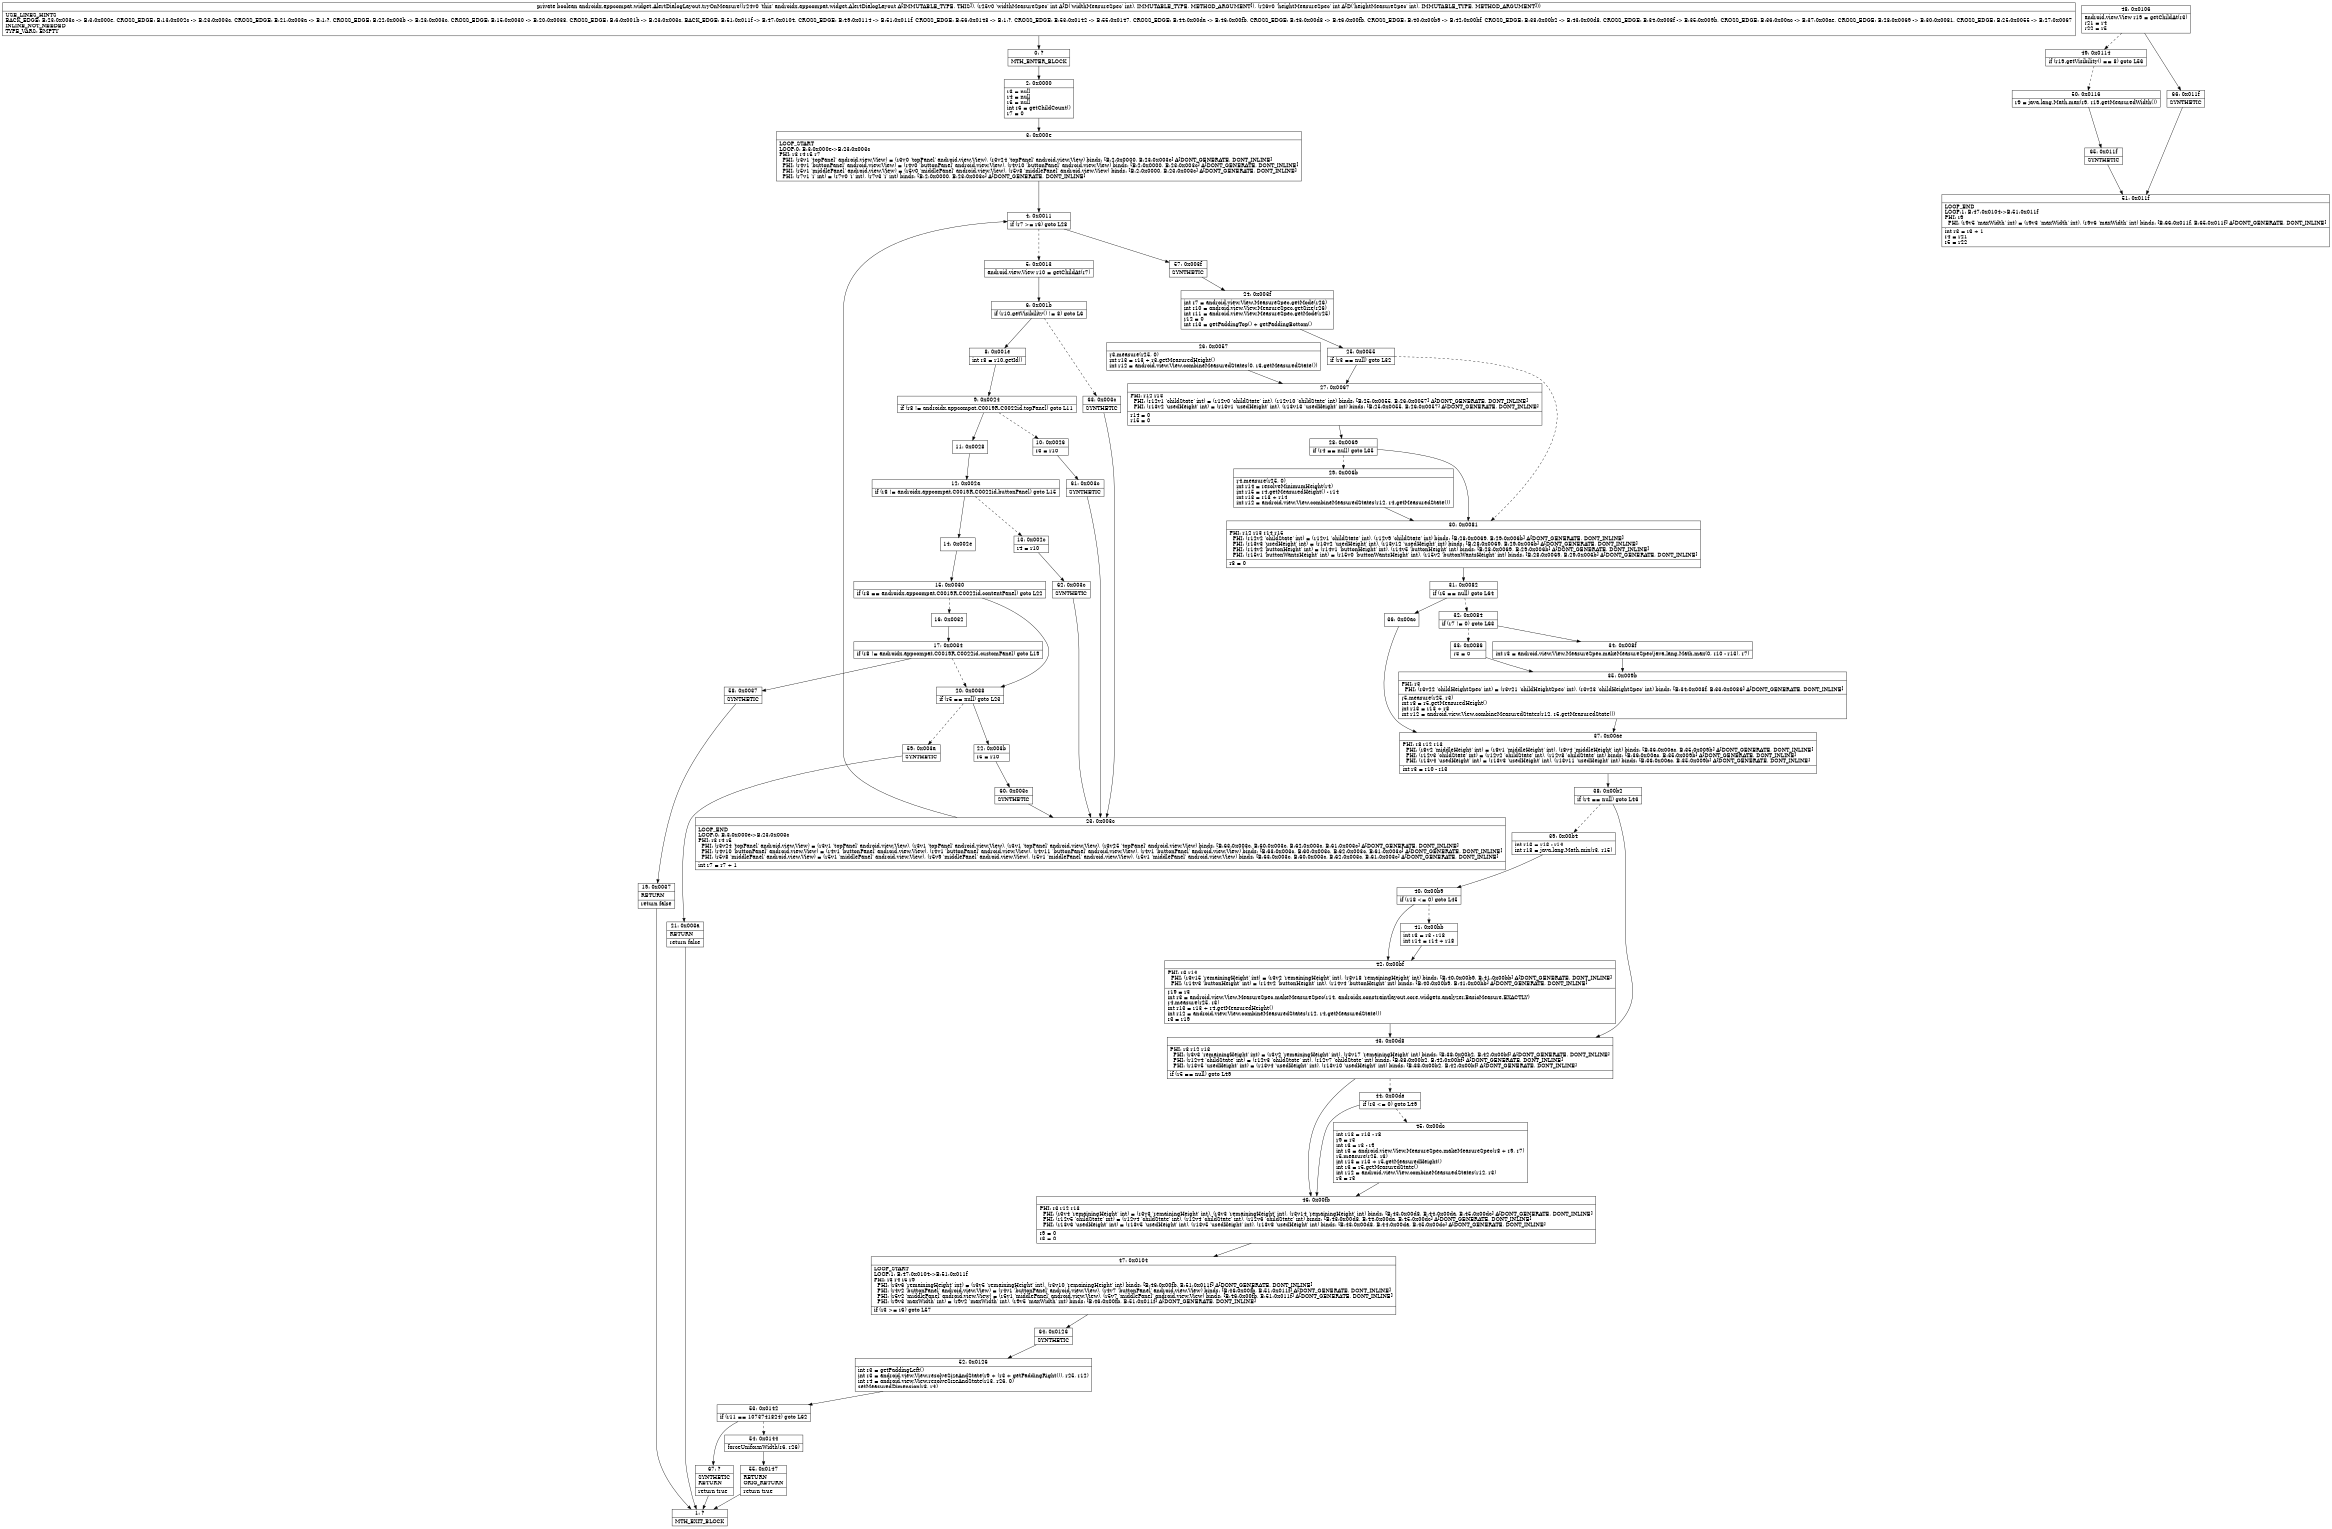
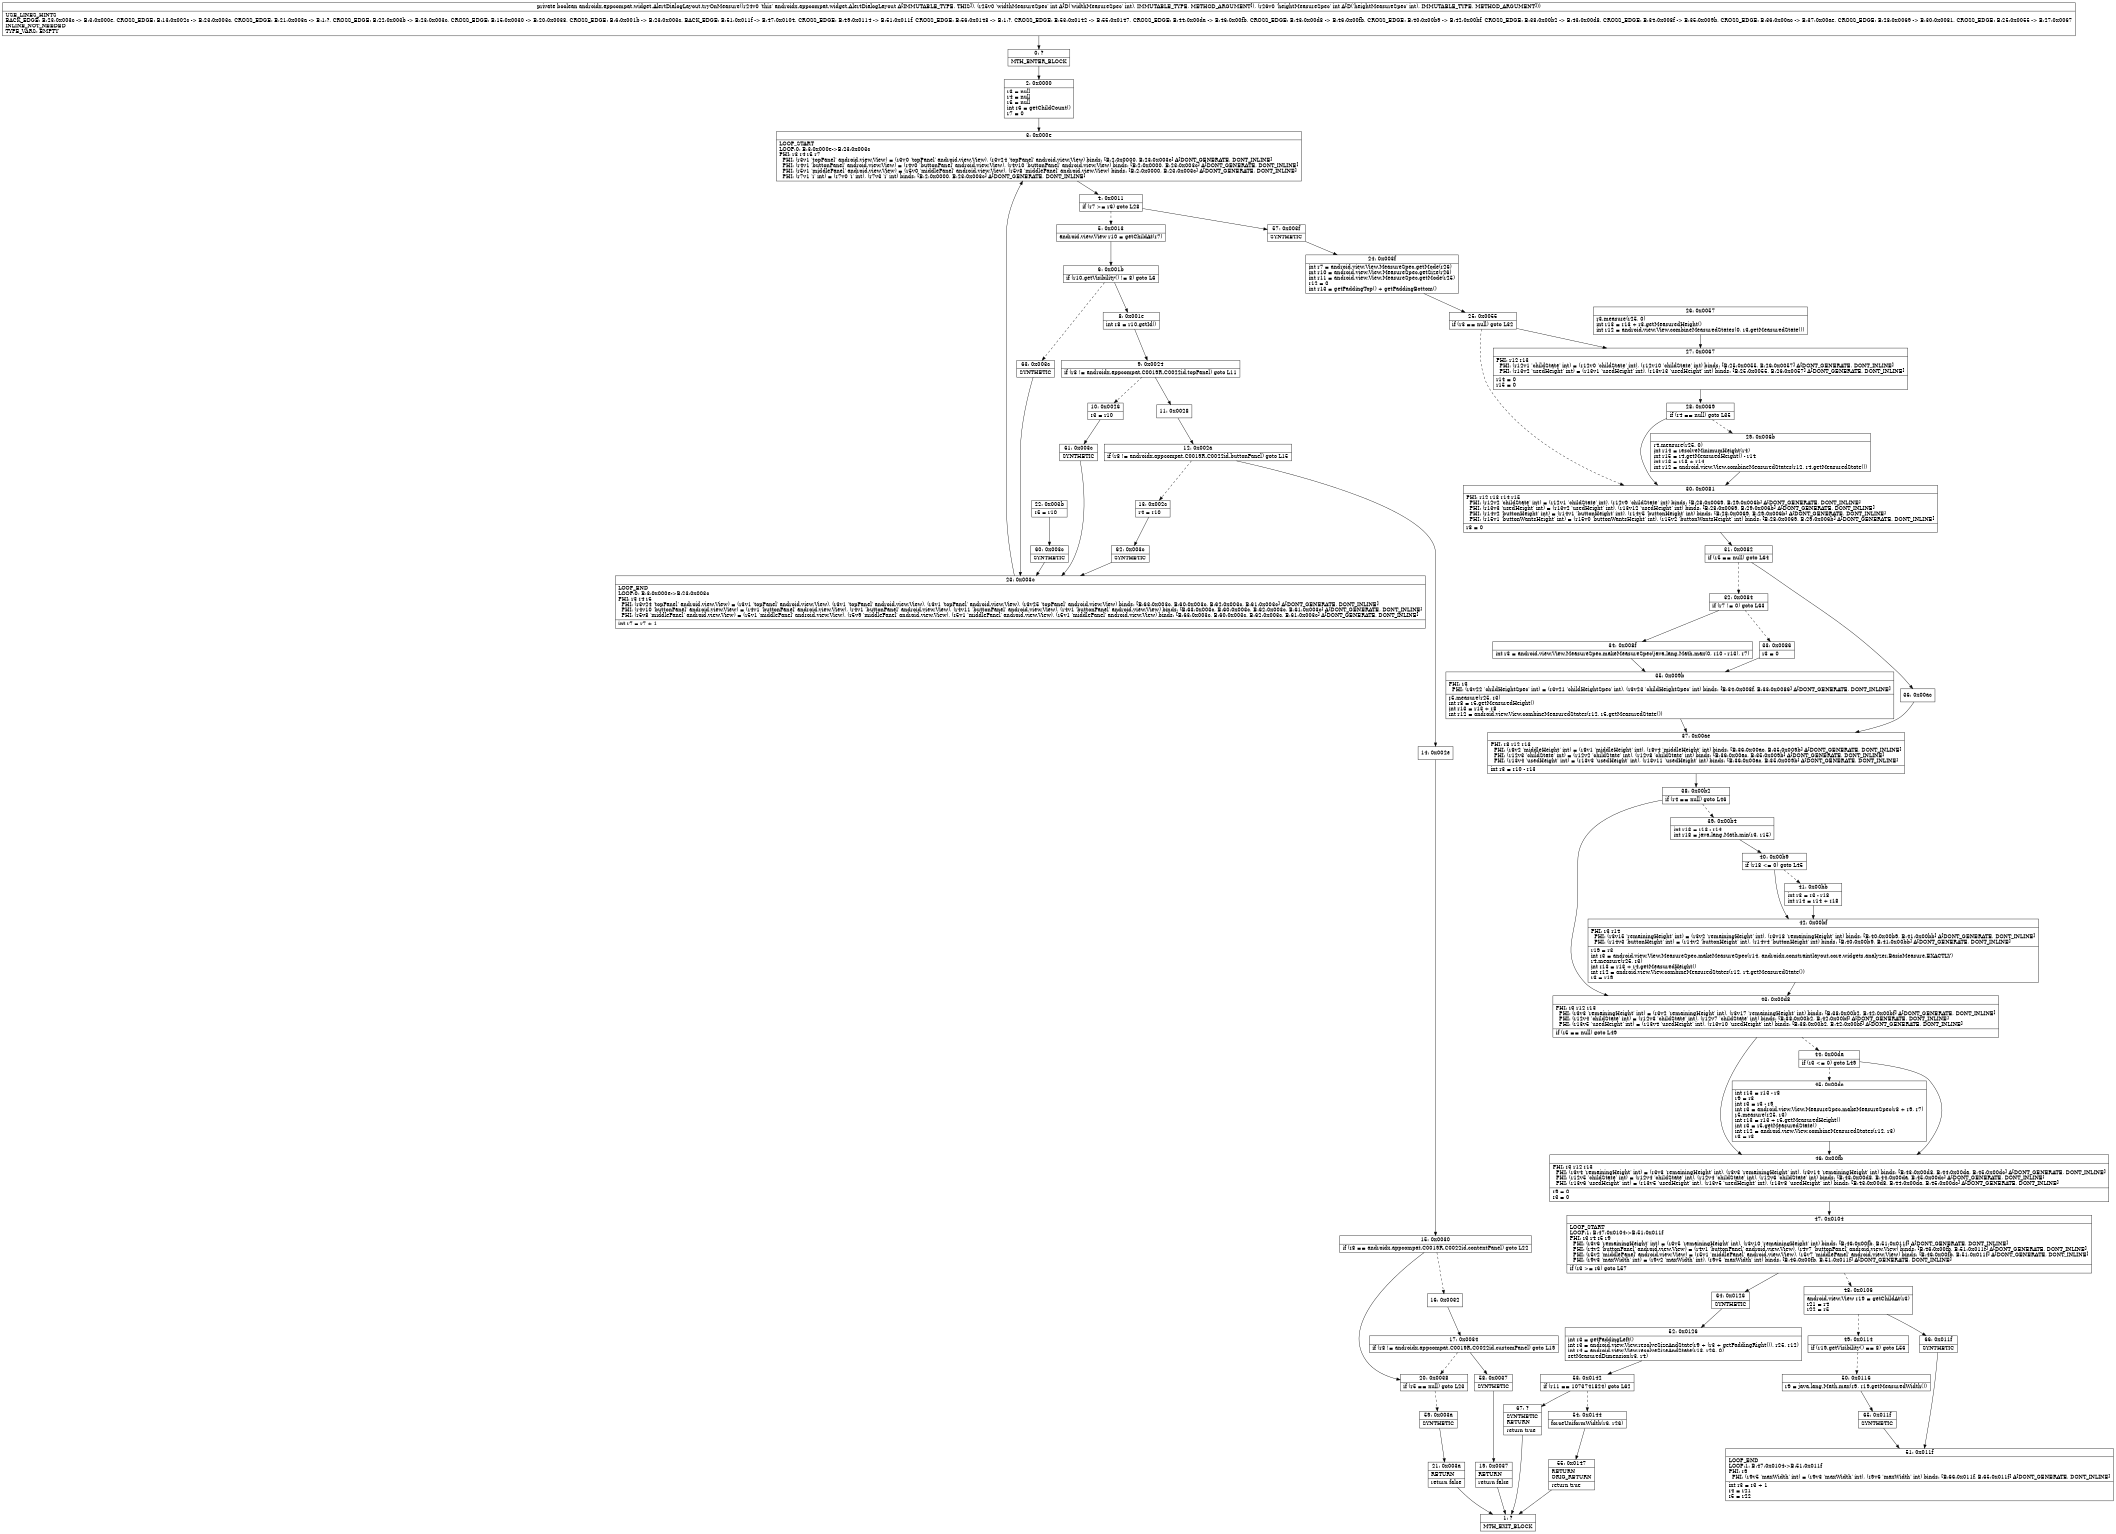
(843, 500) -> (1007, 379)
(980, 722) -> none
none -> (1847, 1278)
